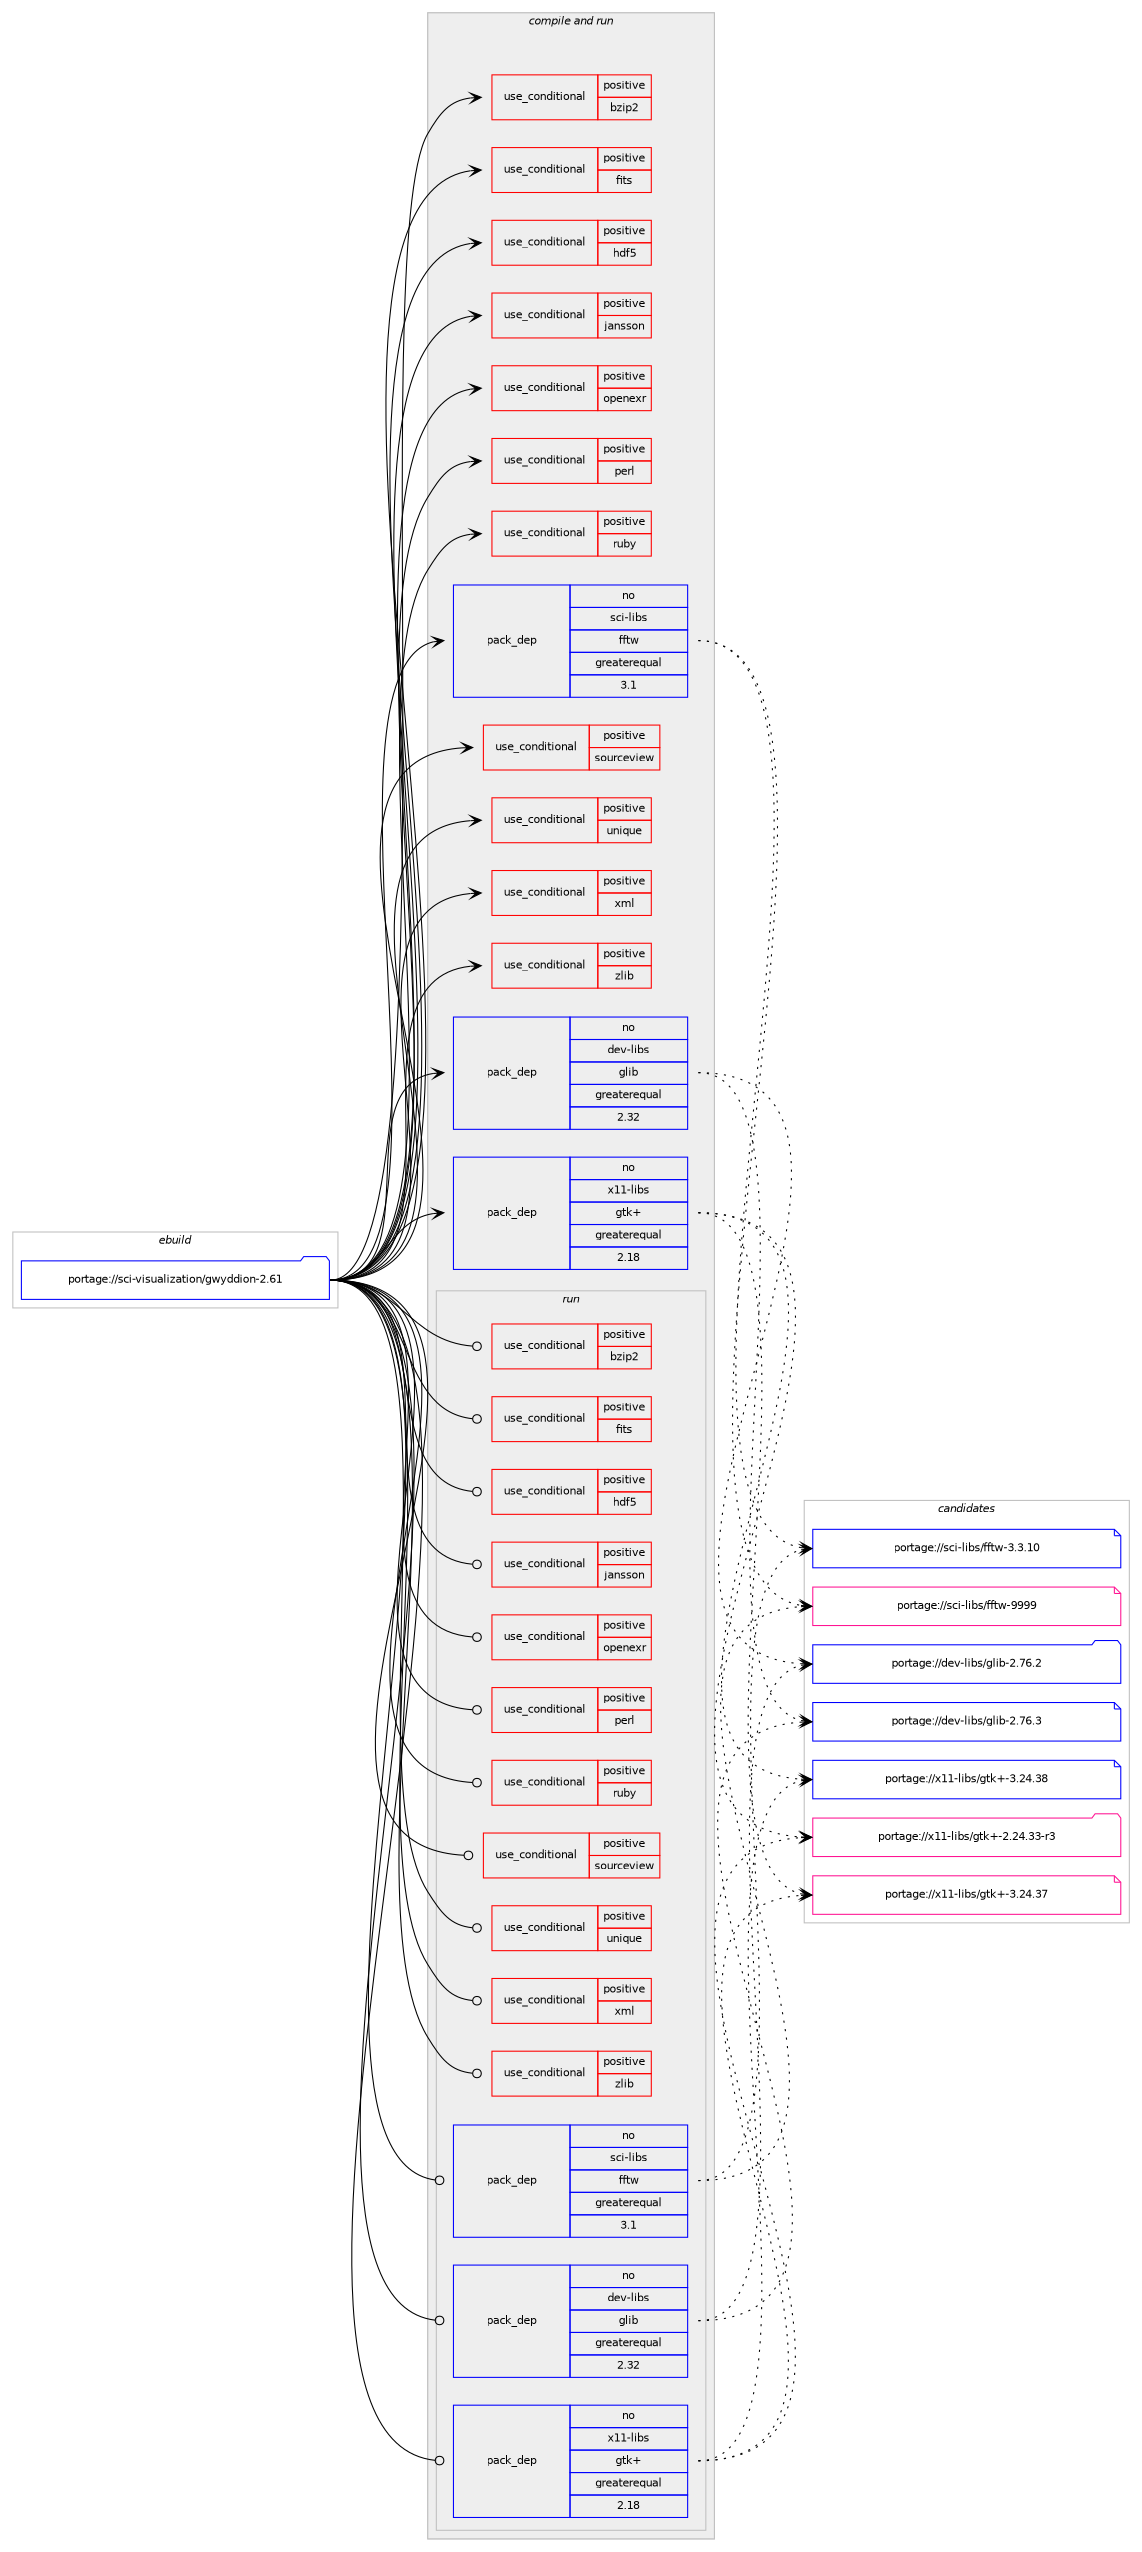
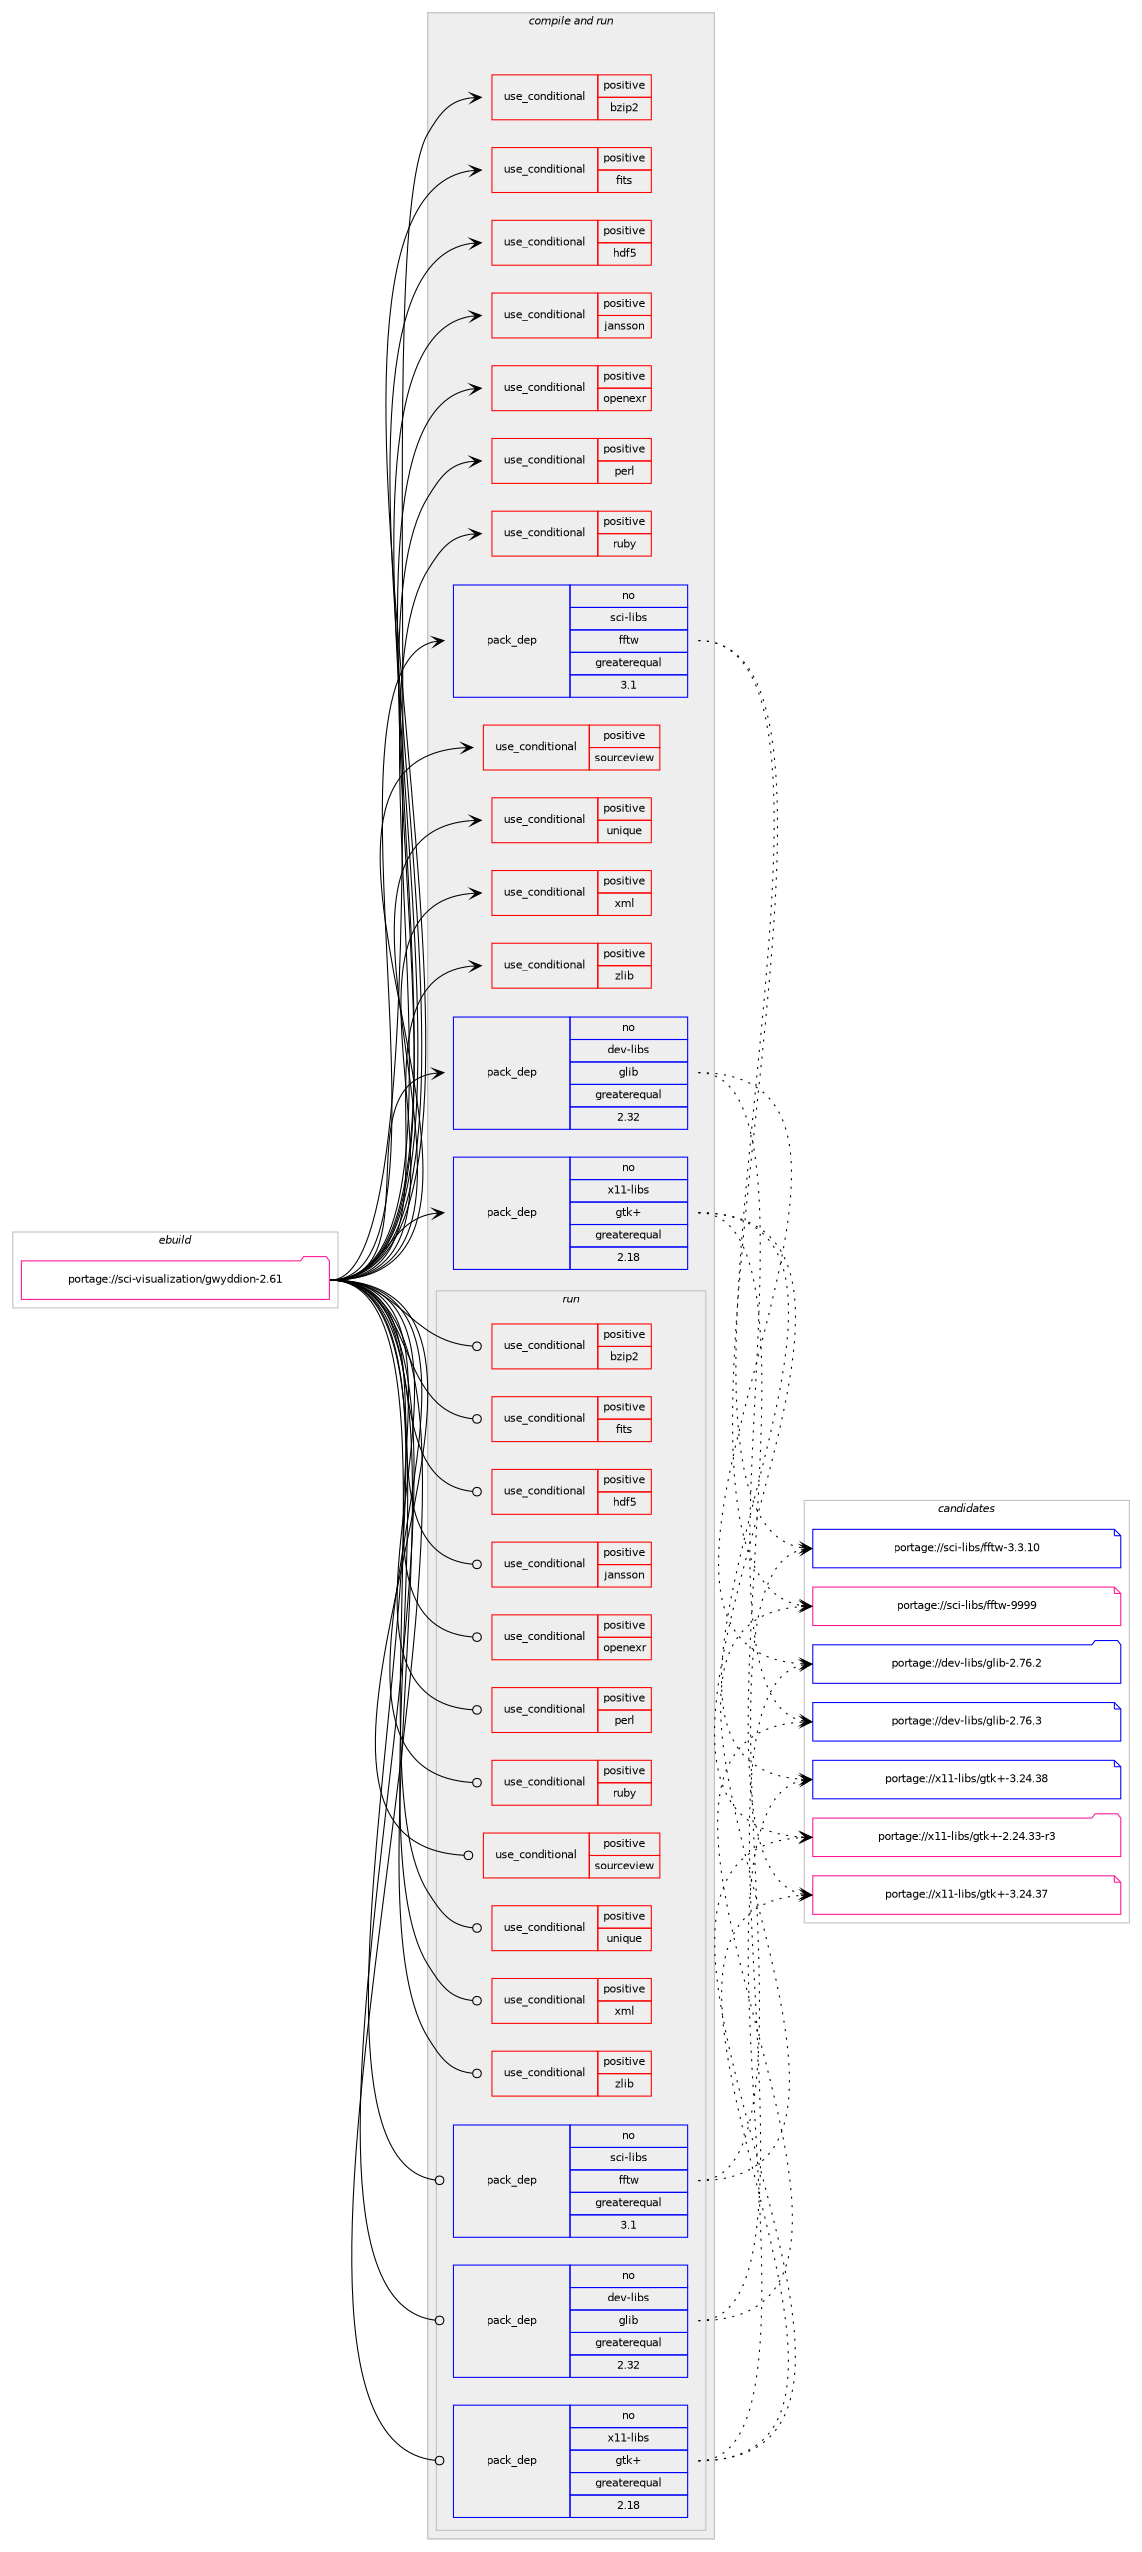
(175, 1280) -> (175, 1280)
